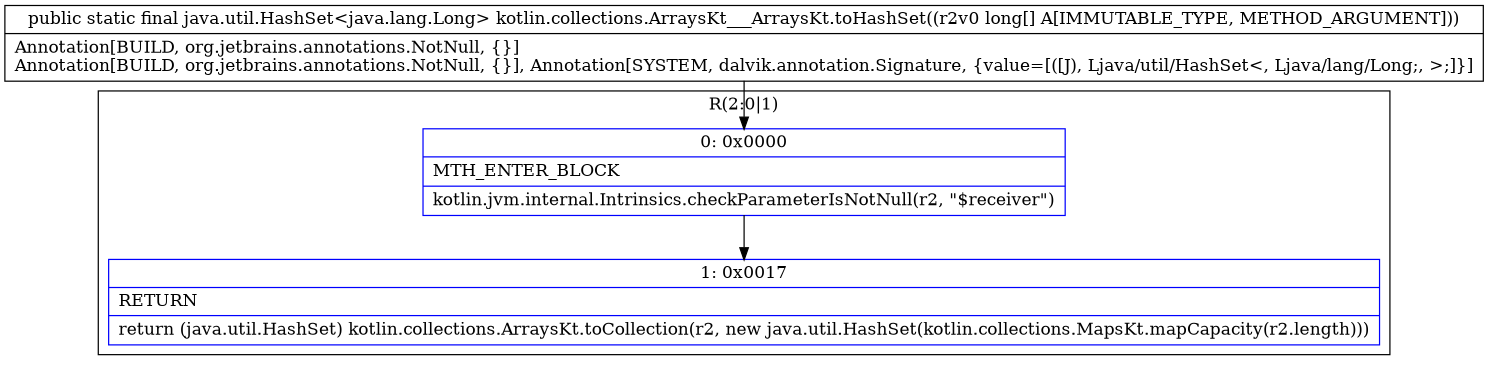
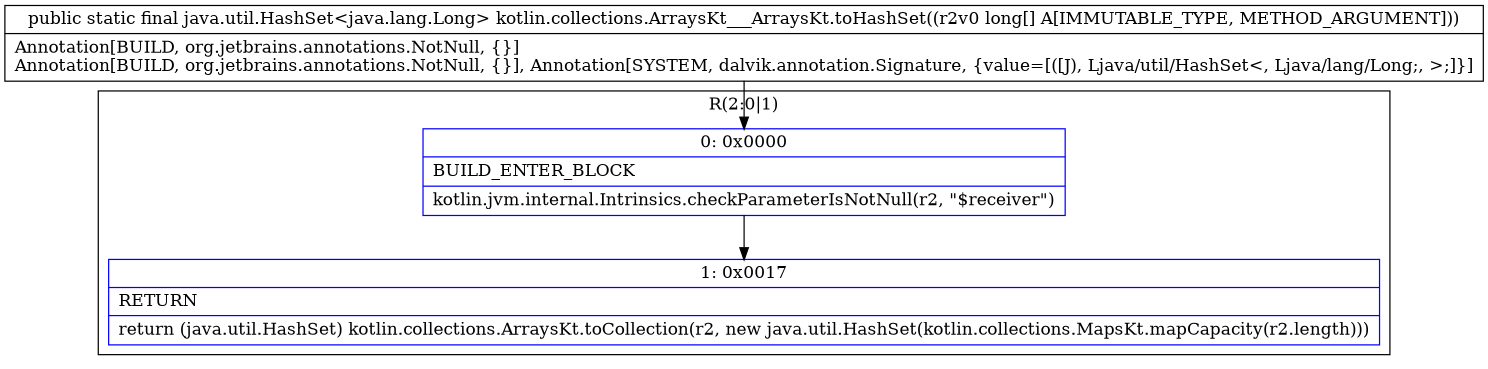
(527, 171) -> (534, 171)
